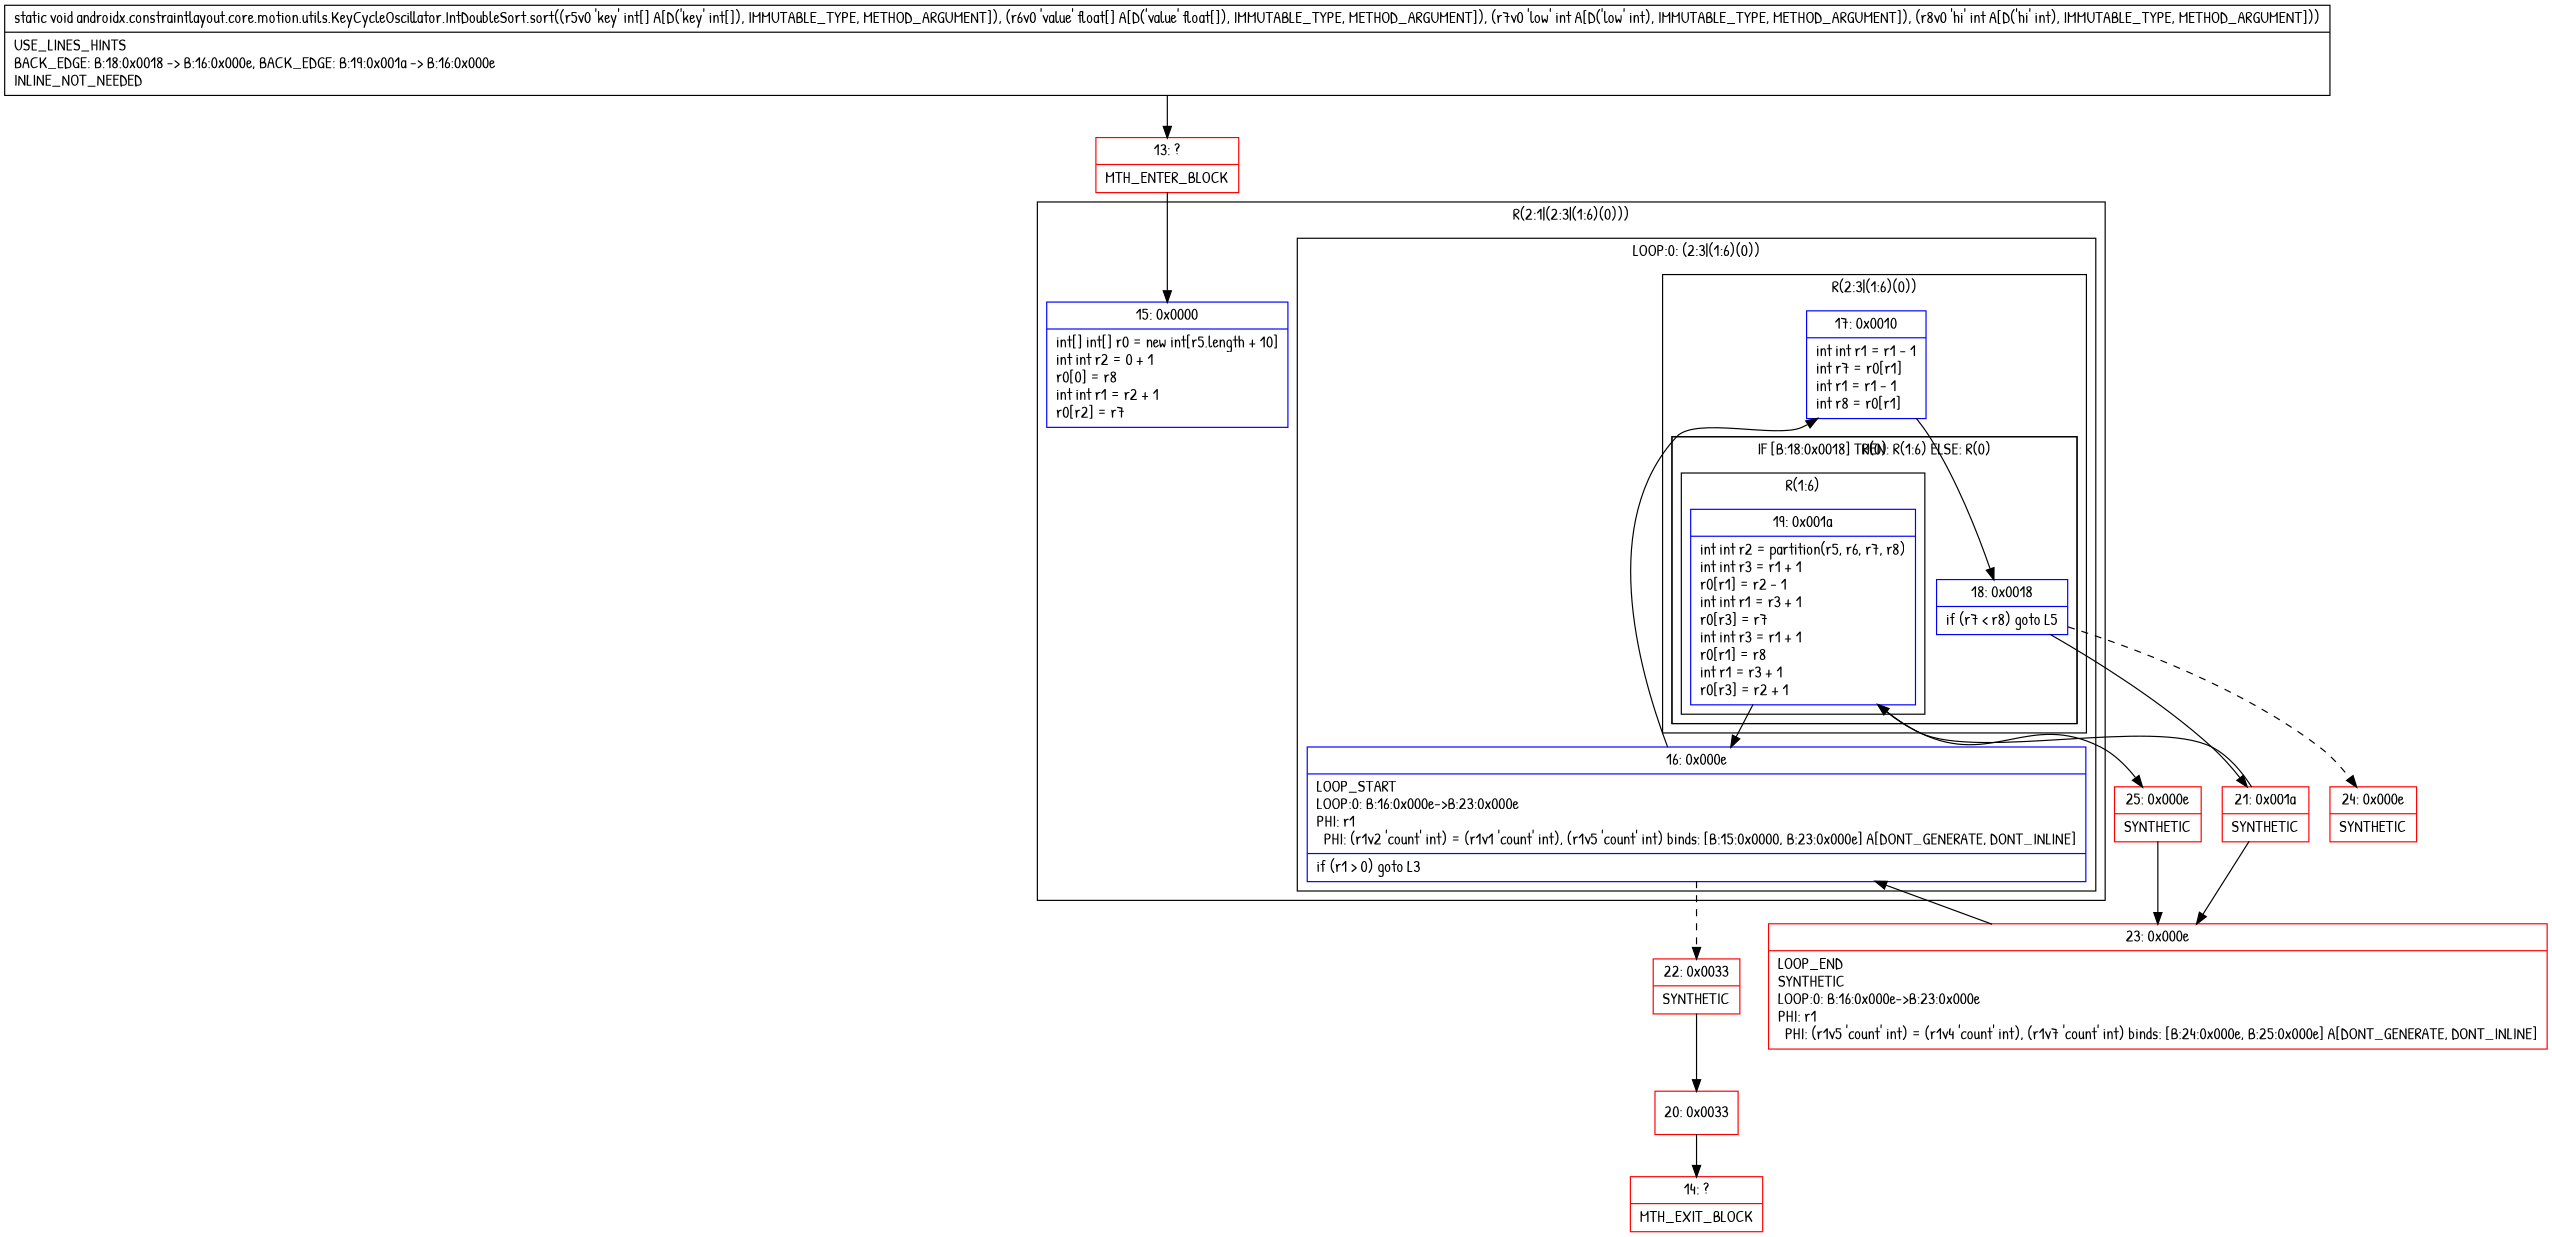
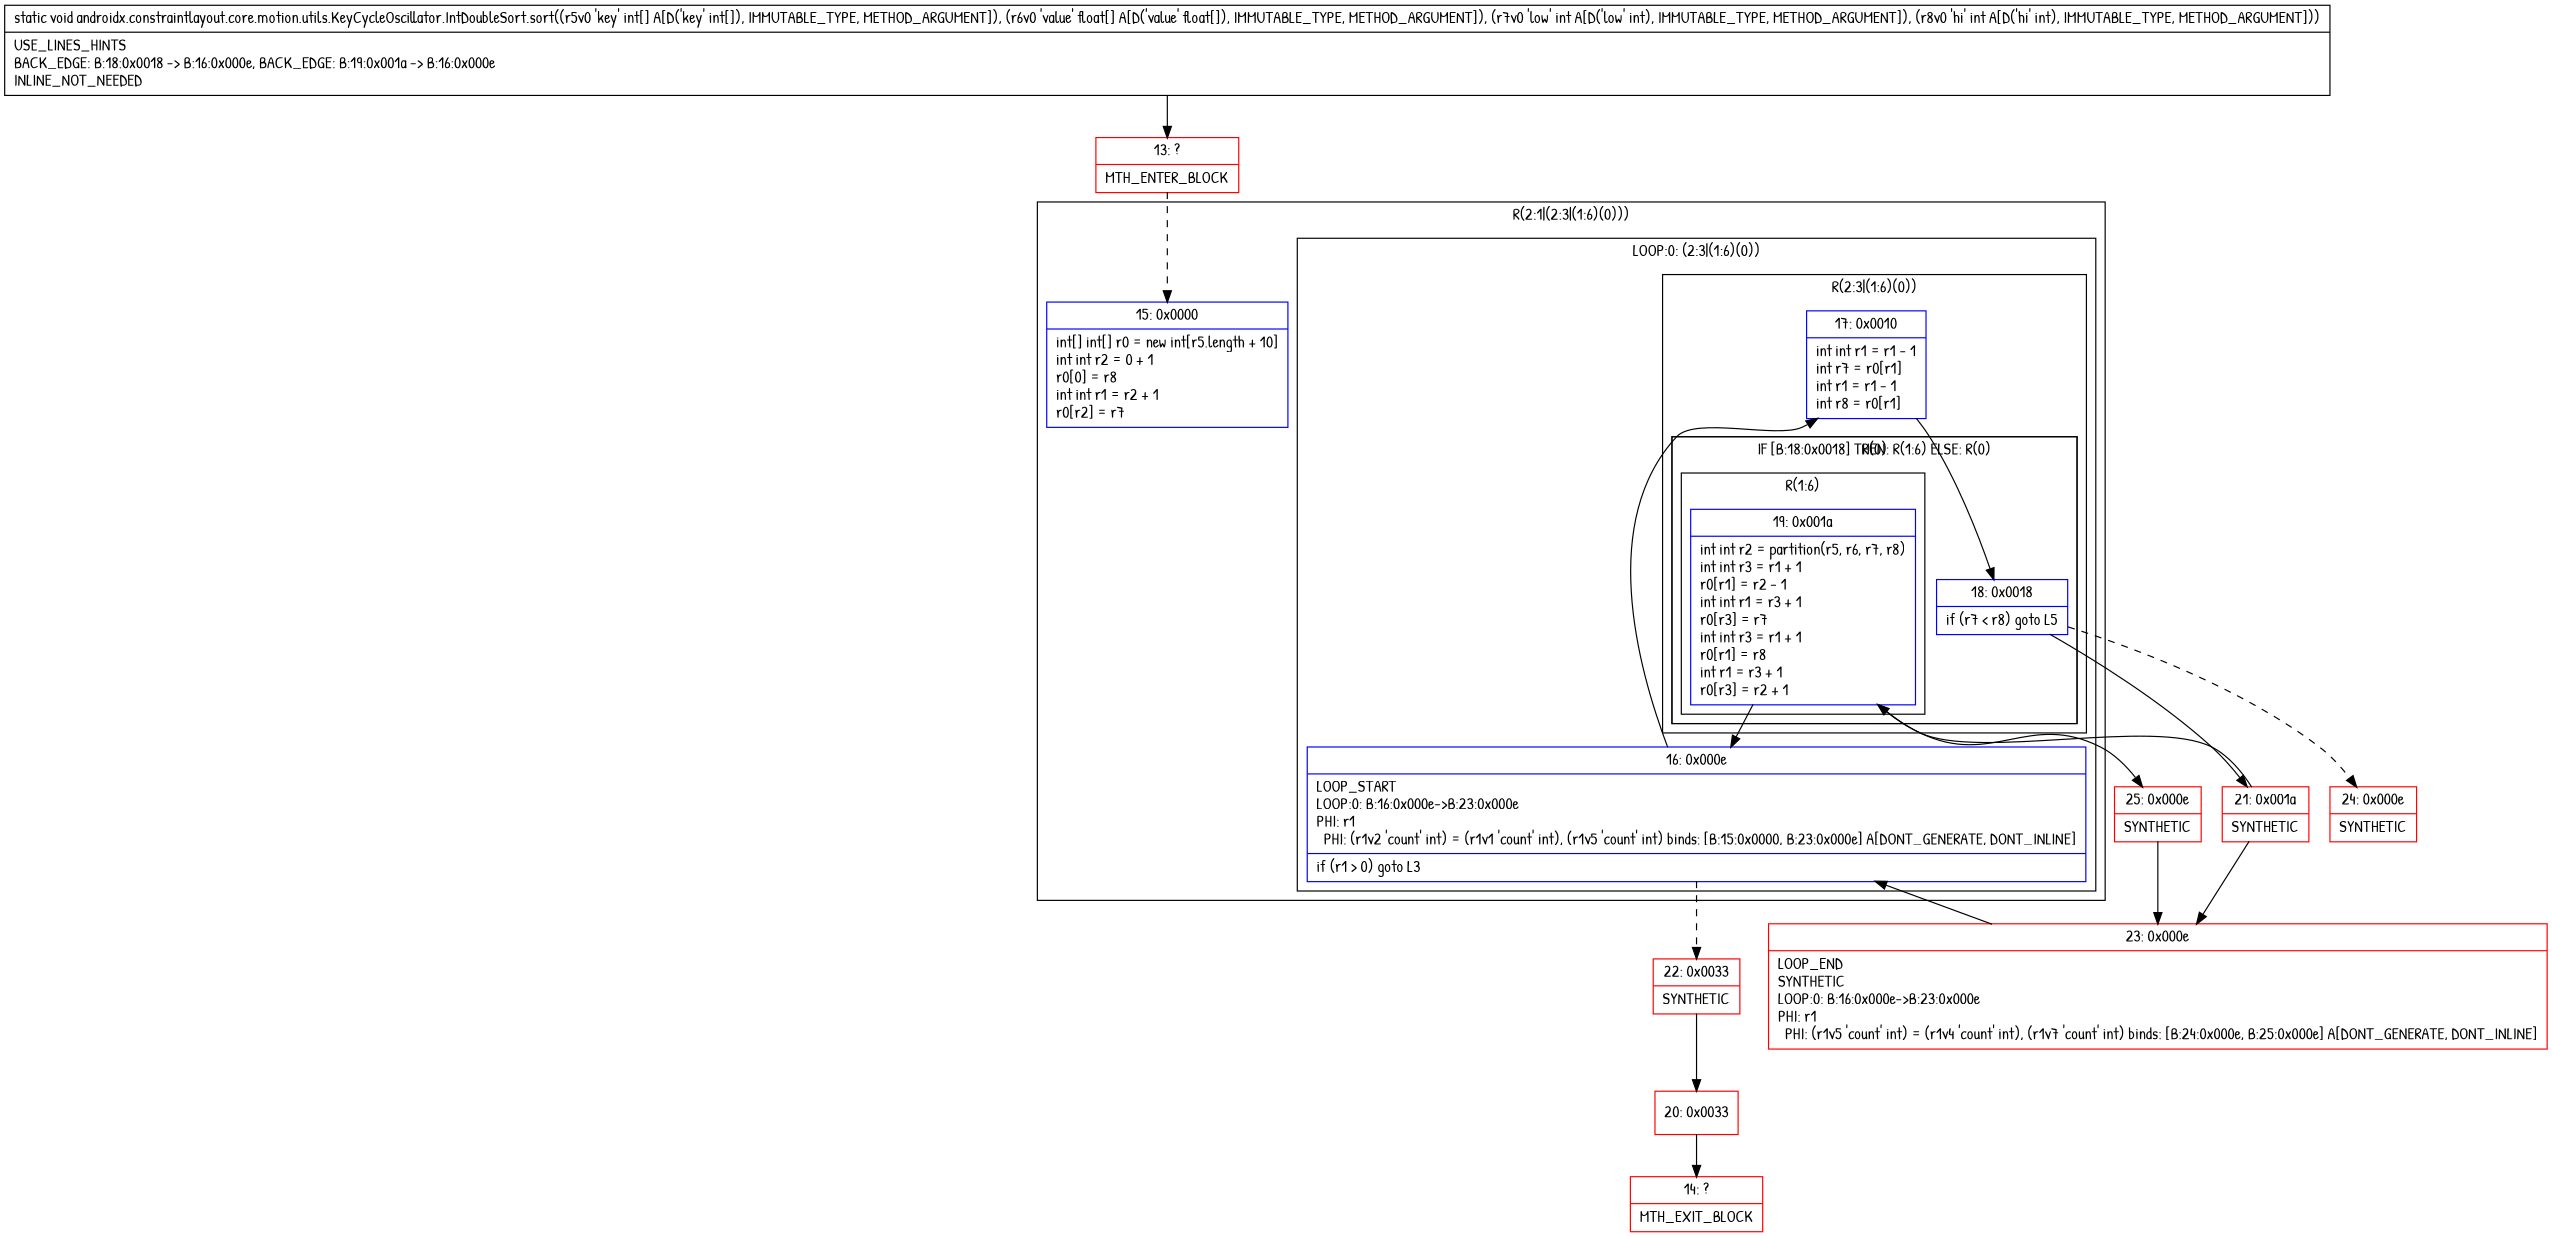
(1167, 241) -> (1167, 241)
